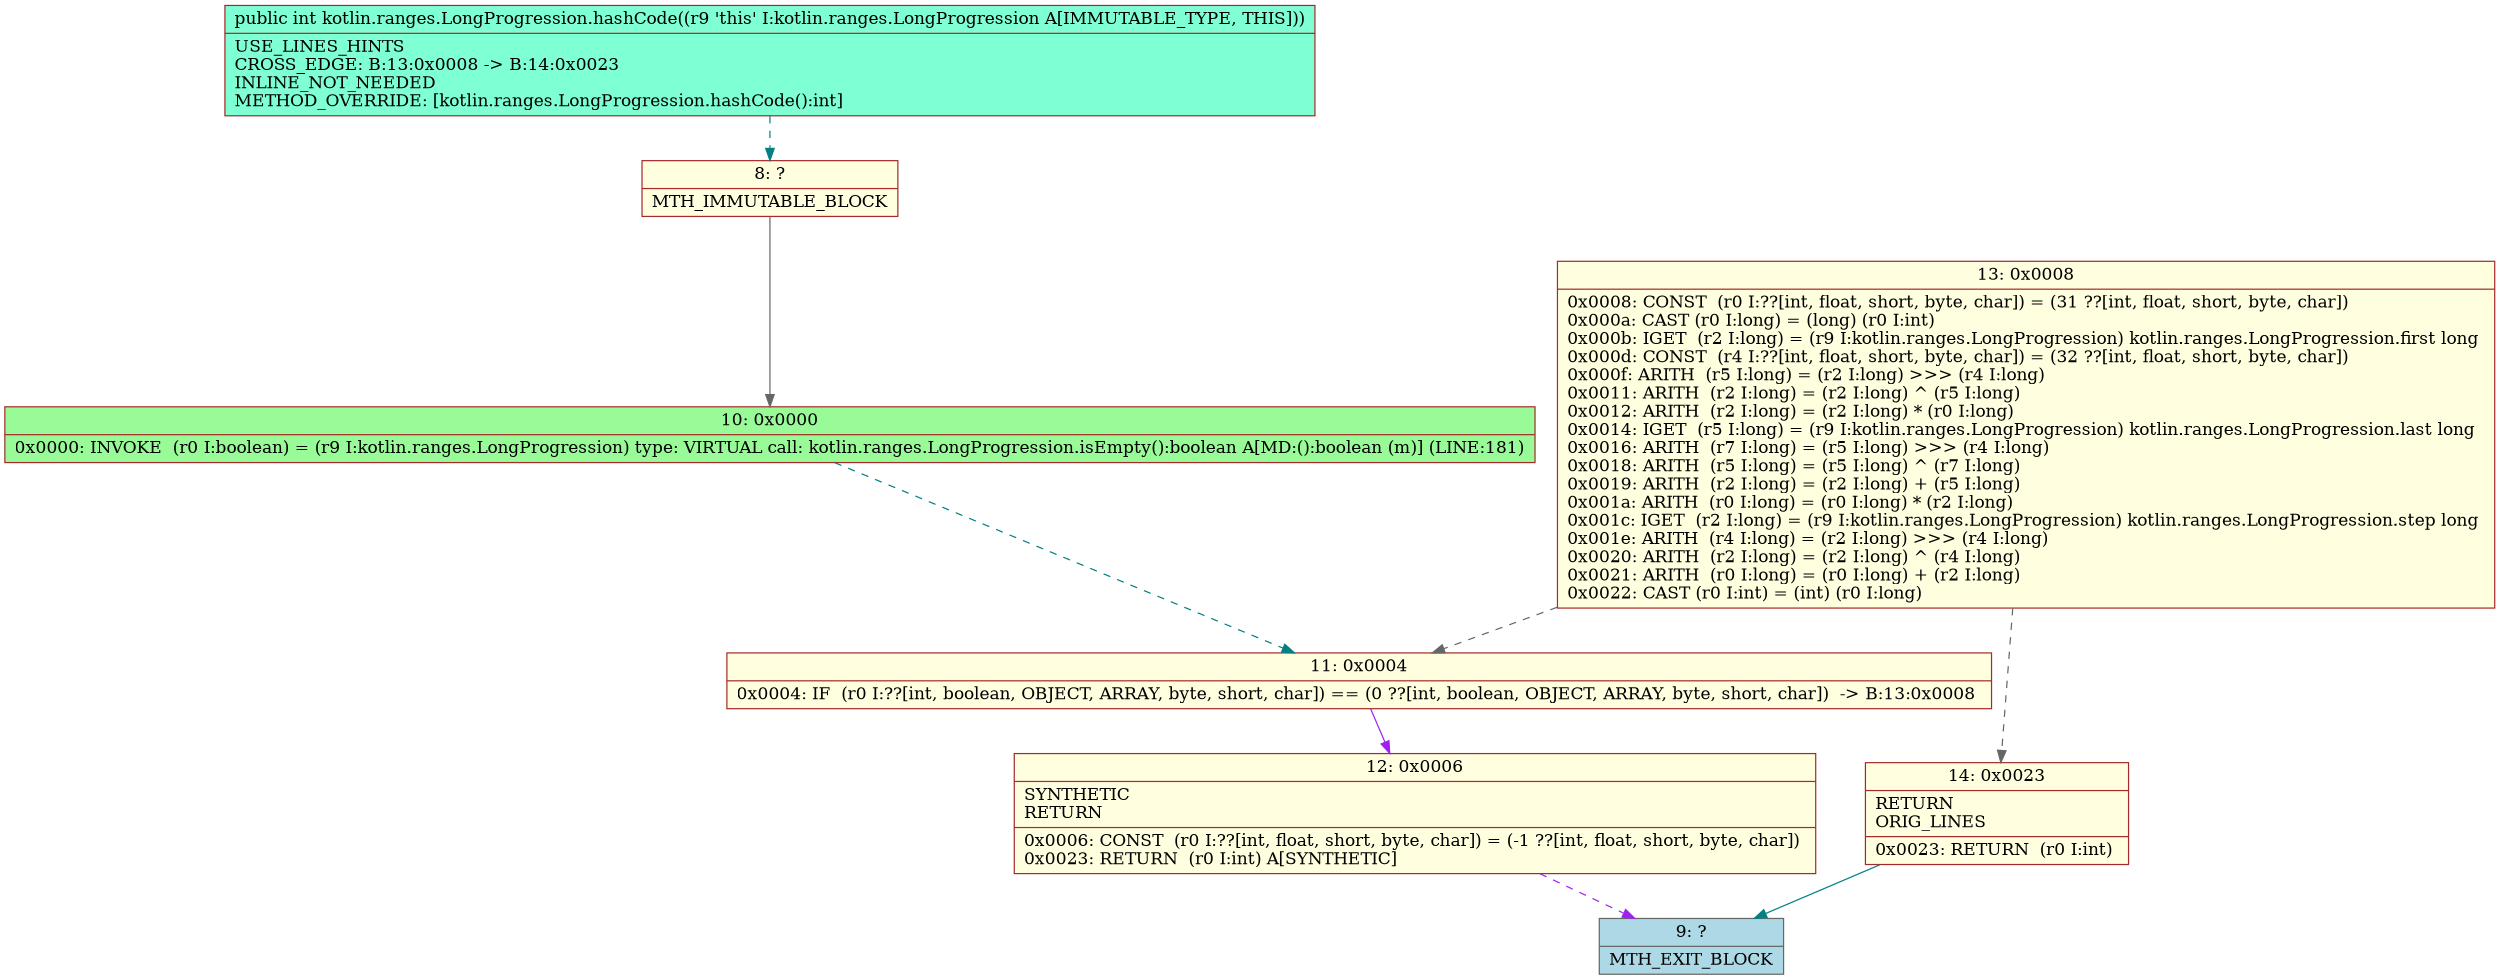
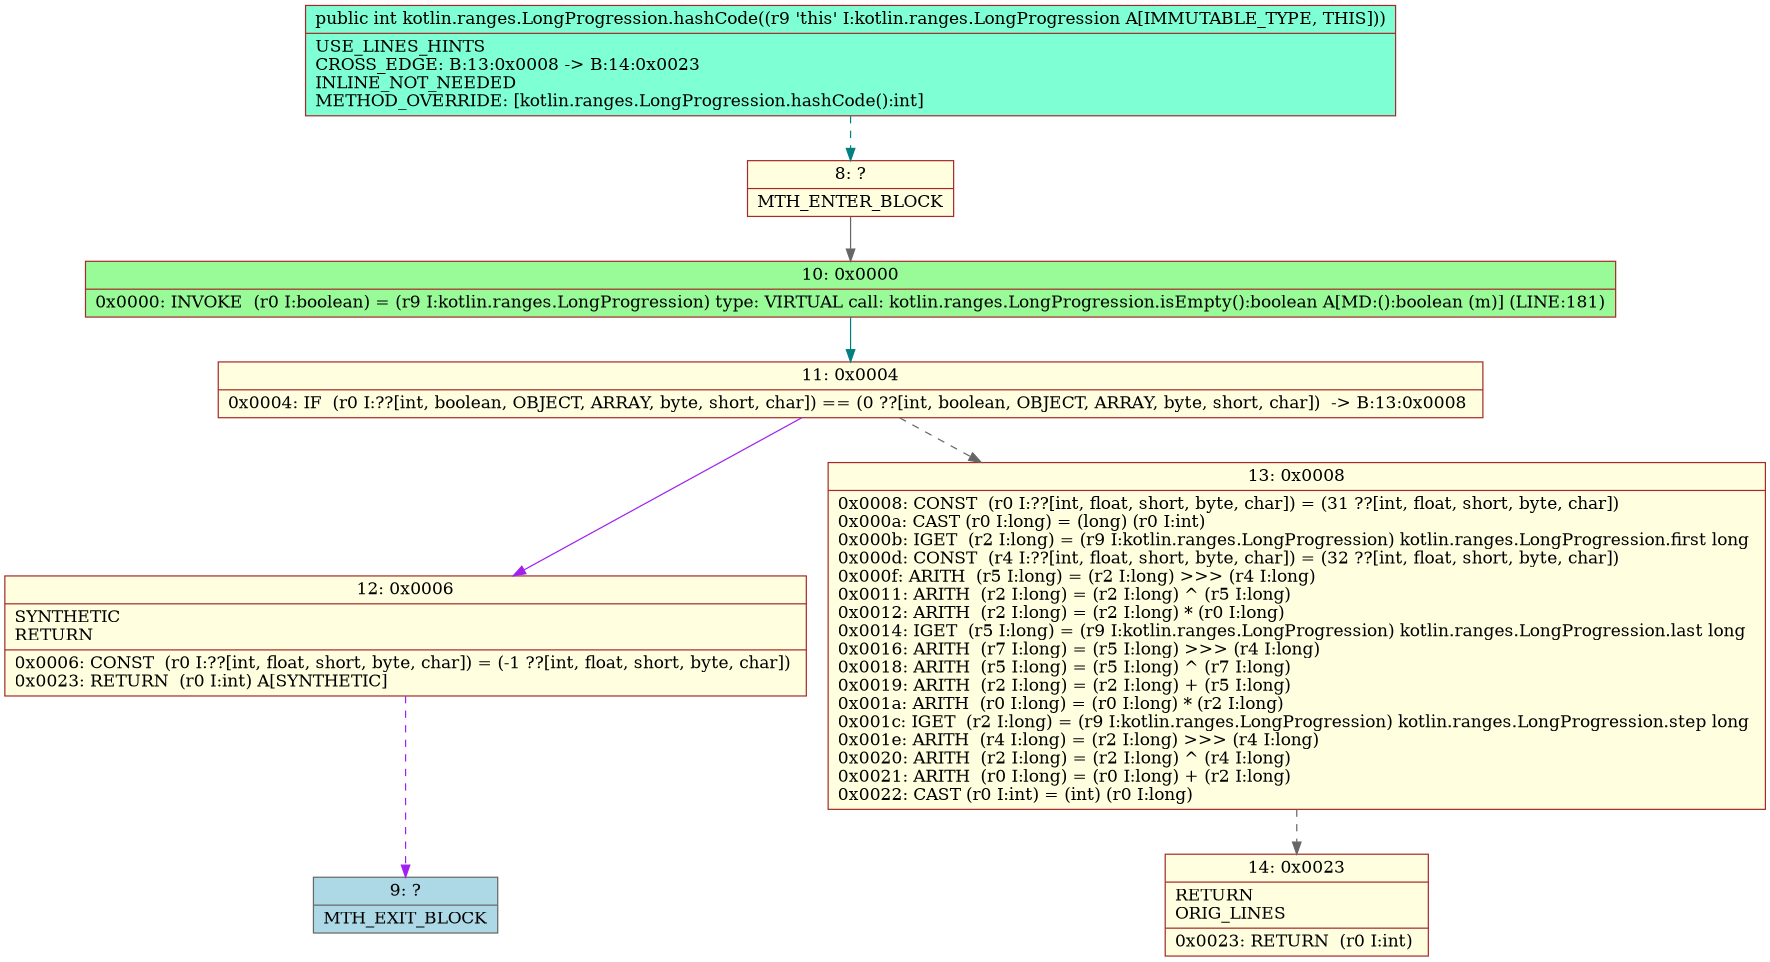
(770, 202) -> (851, 202)
(1059, 555) -> (851, 333)
(1500, 628) -> (935, 437)
(1823, 889) -> none
